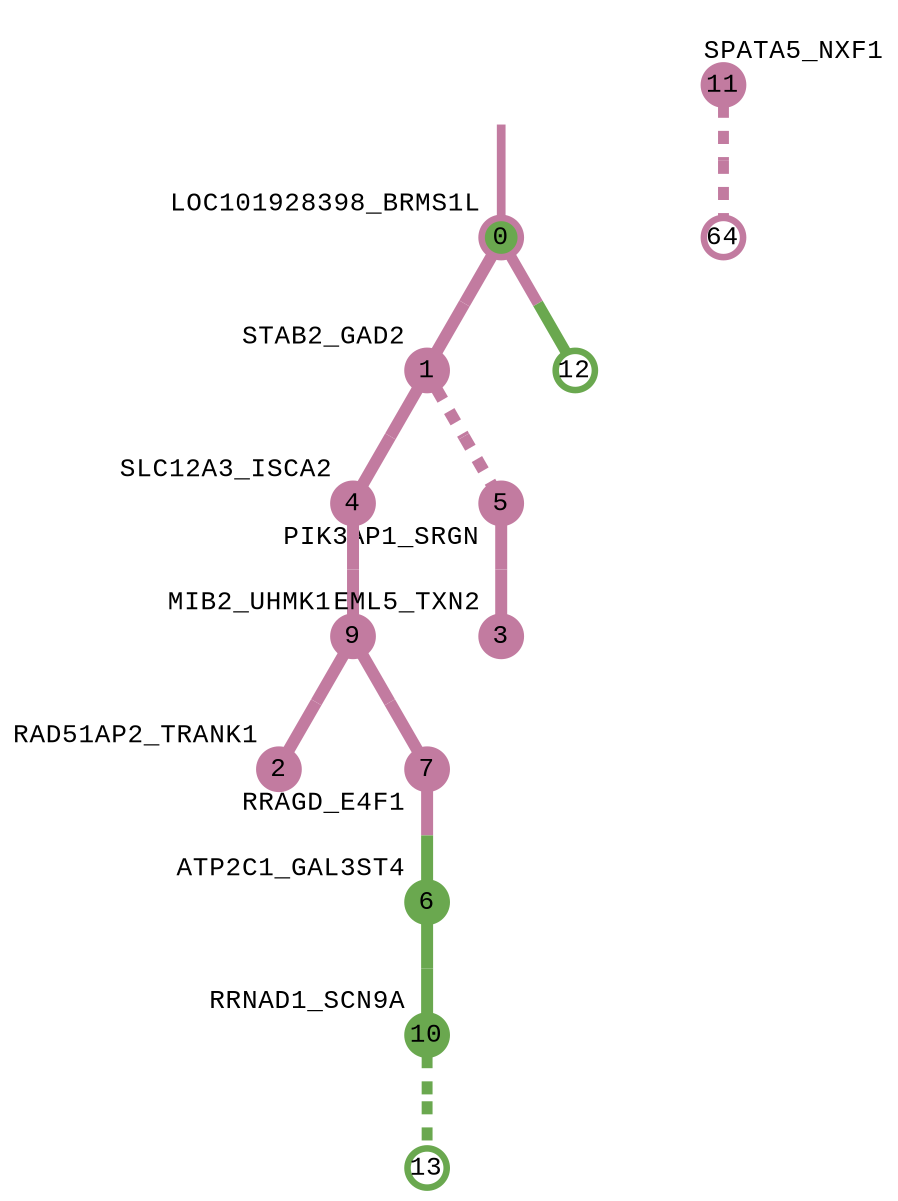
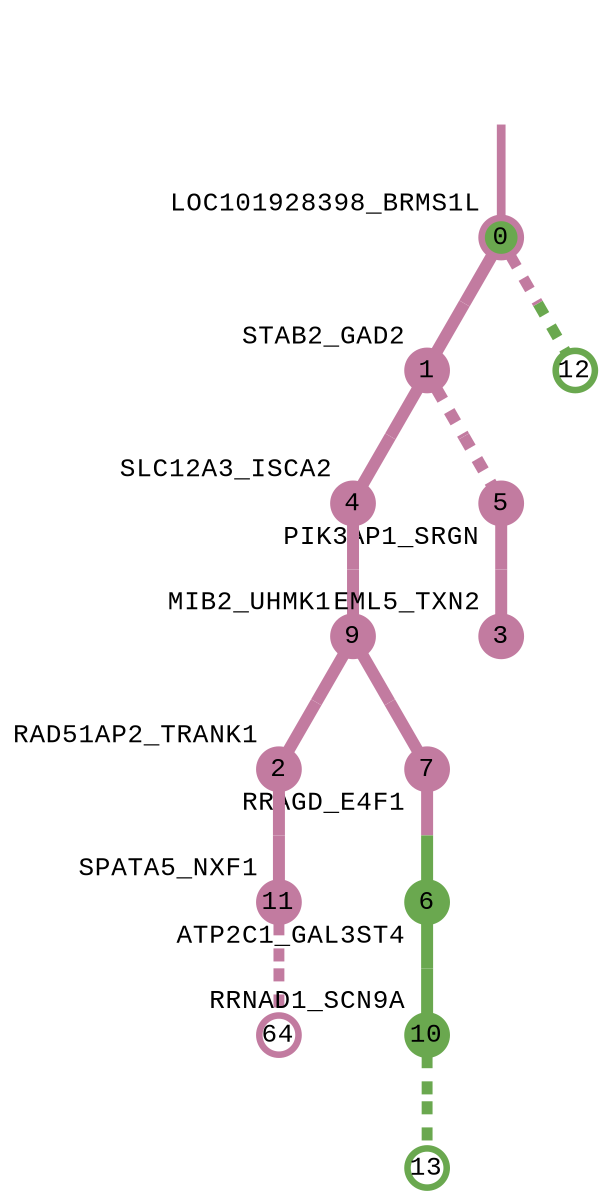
(538, 304) -> (538, 304)
none -> (279, 835)
